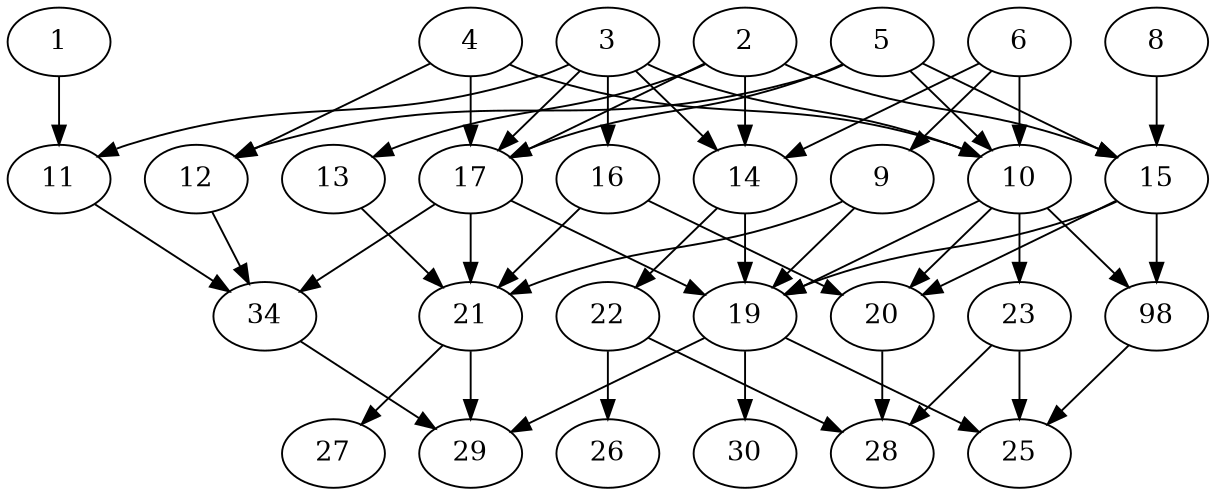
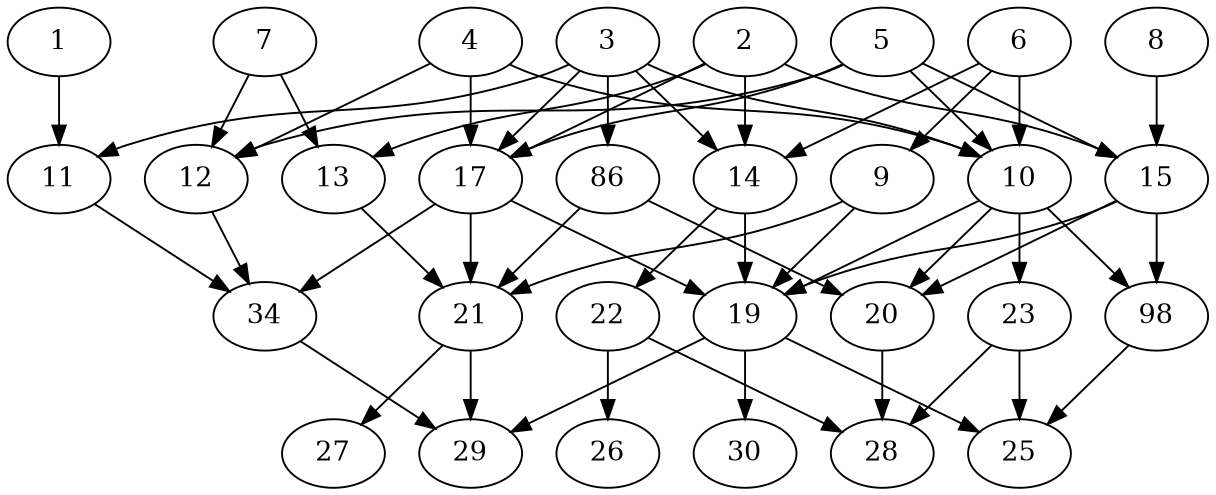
none -> (265, 42)
(608, 179) -> (608, 179)
